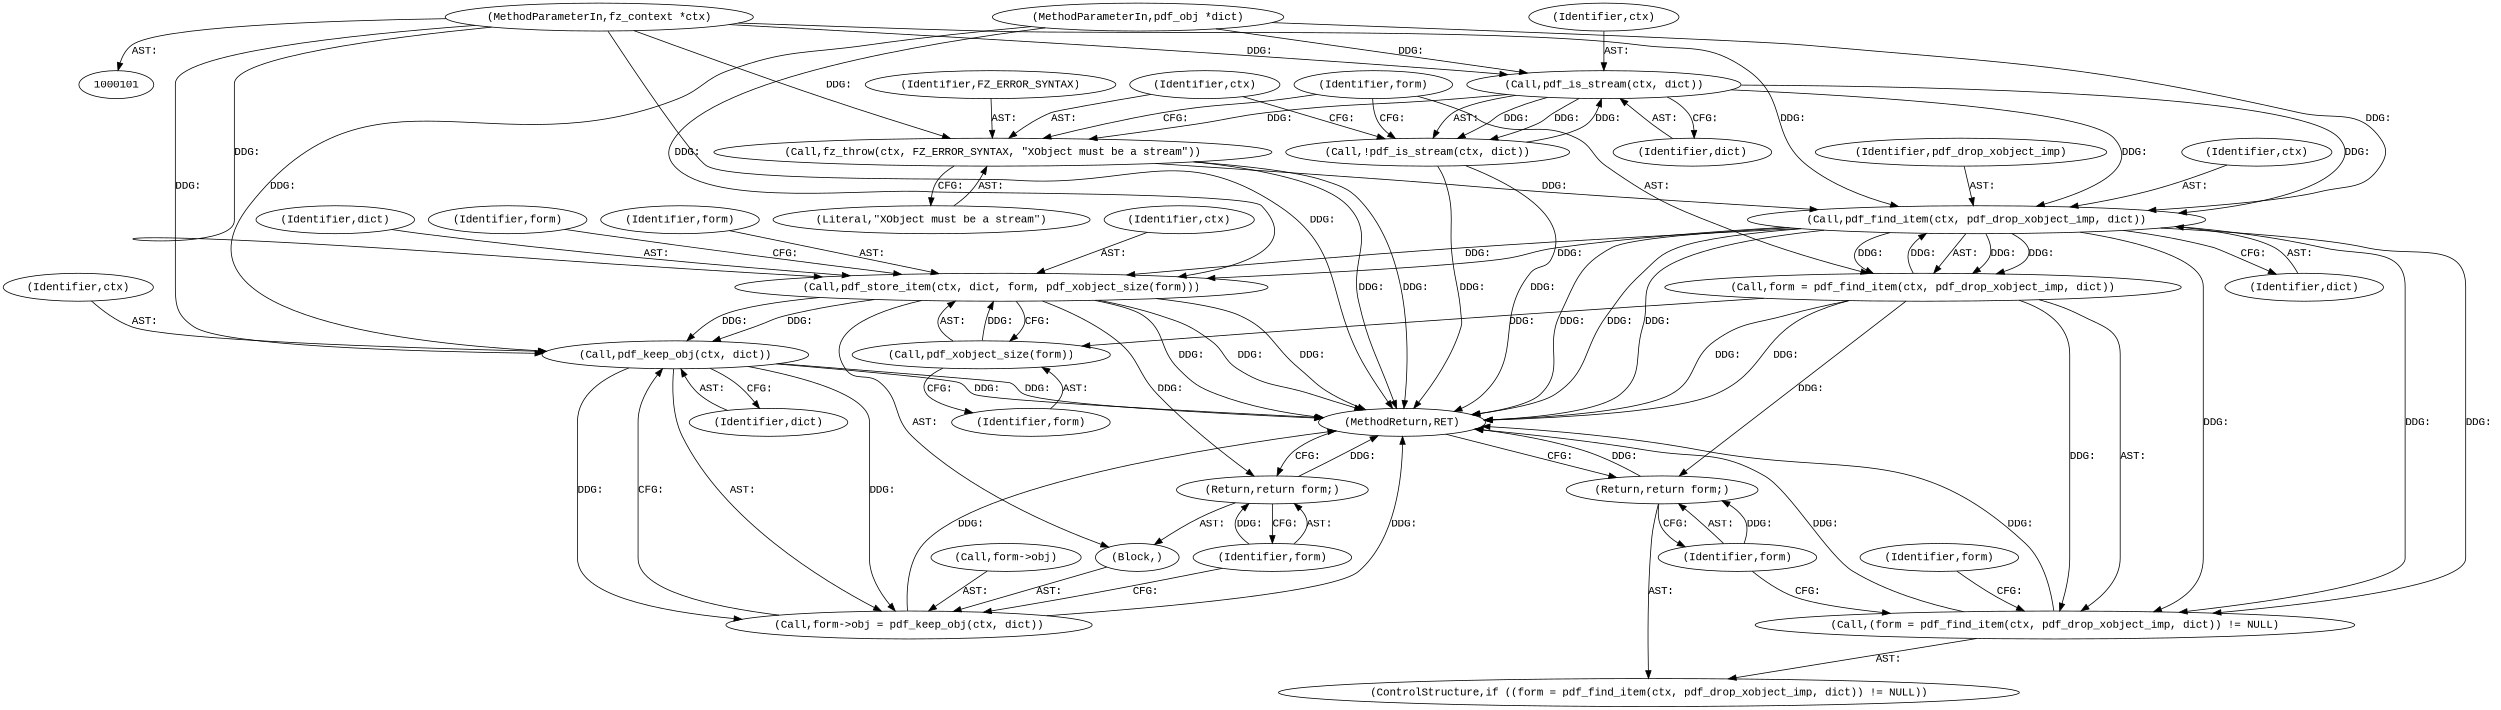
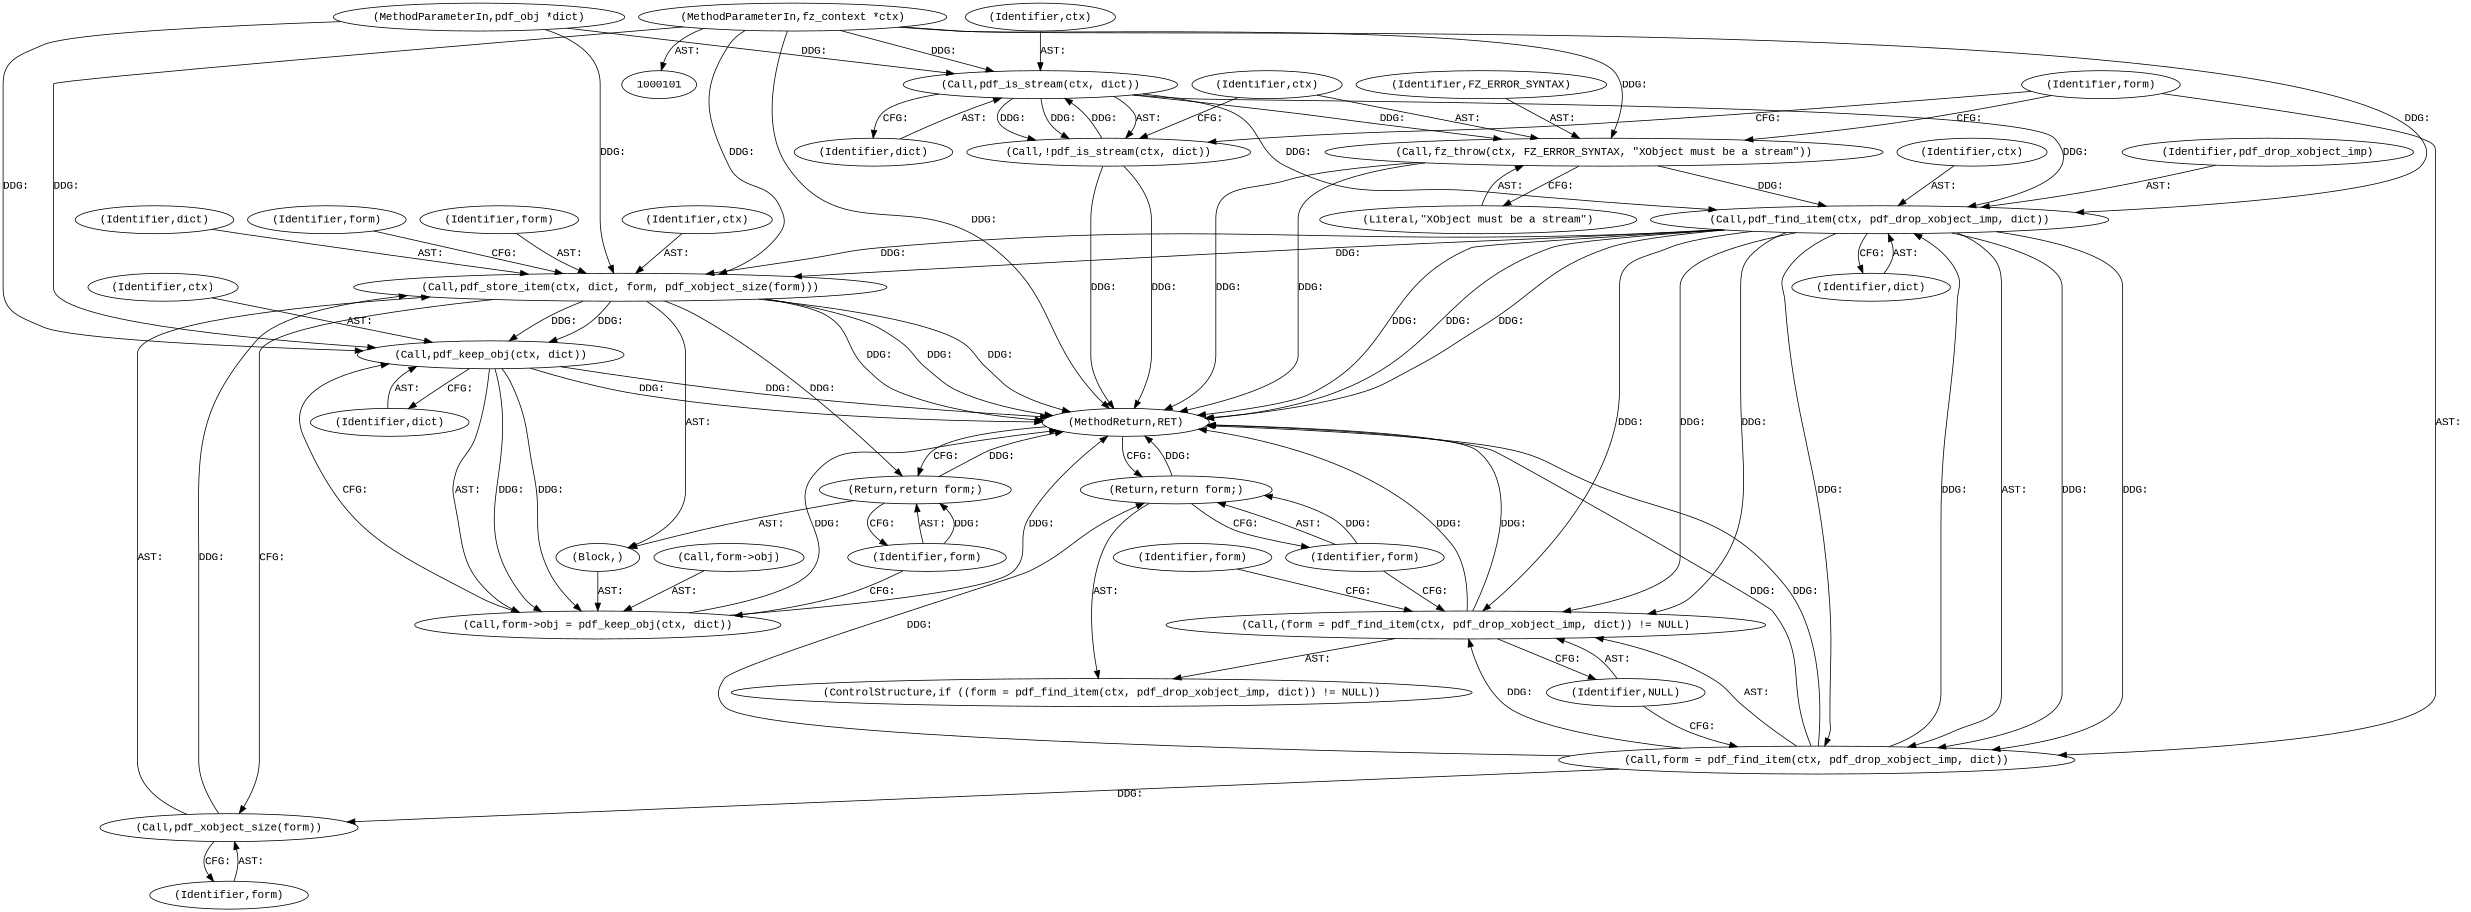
(1963, 59) -> none
none -> (1626, 693)
